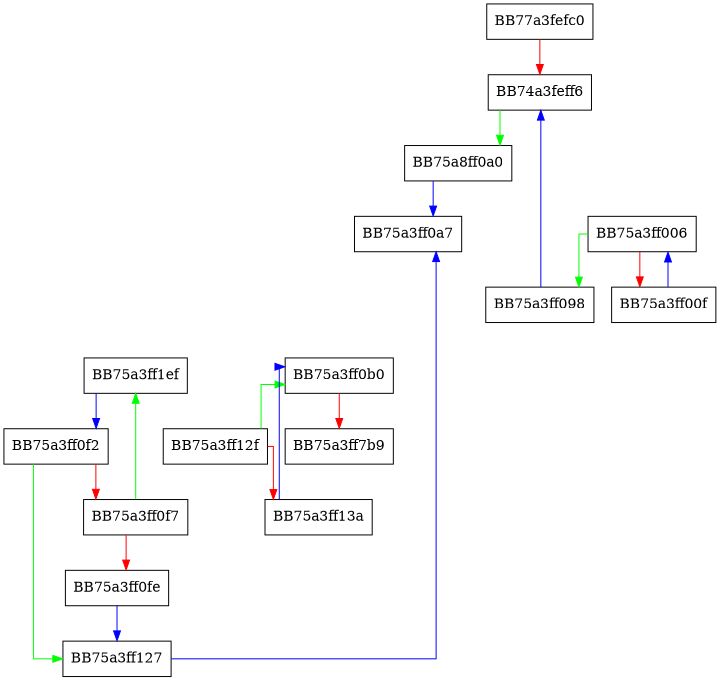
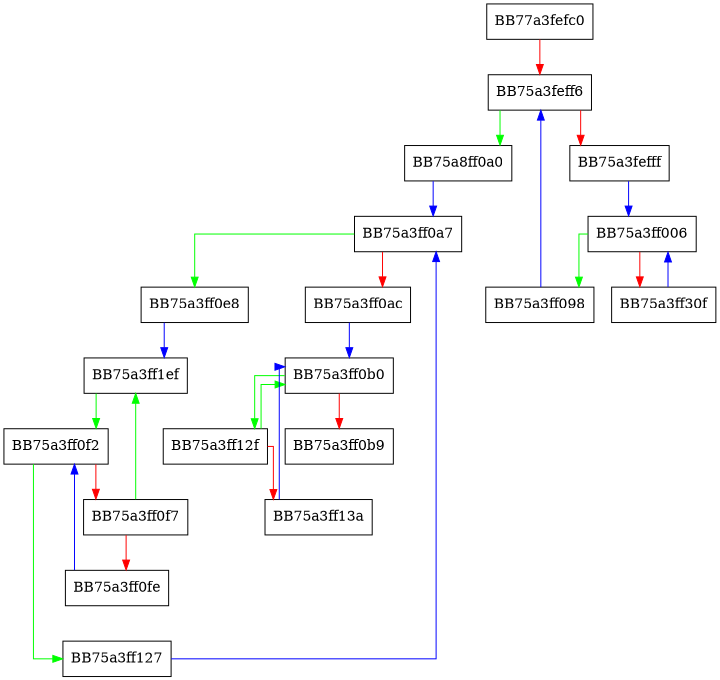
(540, 92) -> (540, 92)
none -> (620, 163)
none -> (195, 305)
none -> (358, 305)
(664, 305) -> (664, 305)
none -> (255, 382)
(96, 406) -> (96, 406)
(339, 446) -> (339, 446)
(117, 618) -> (74, 522)
